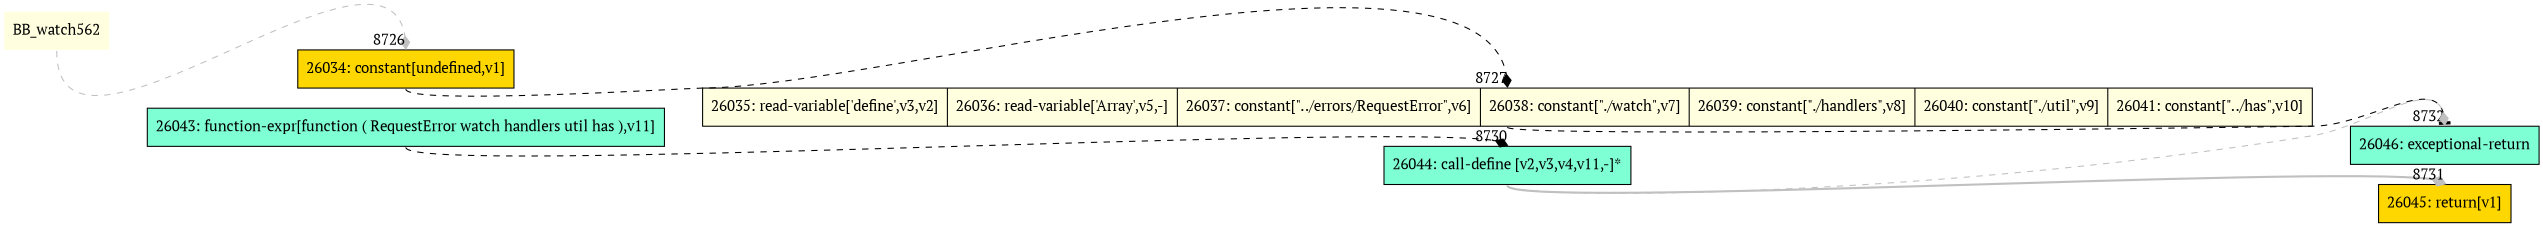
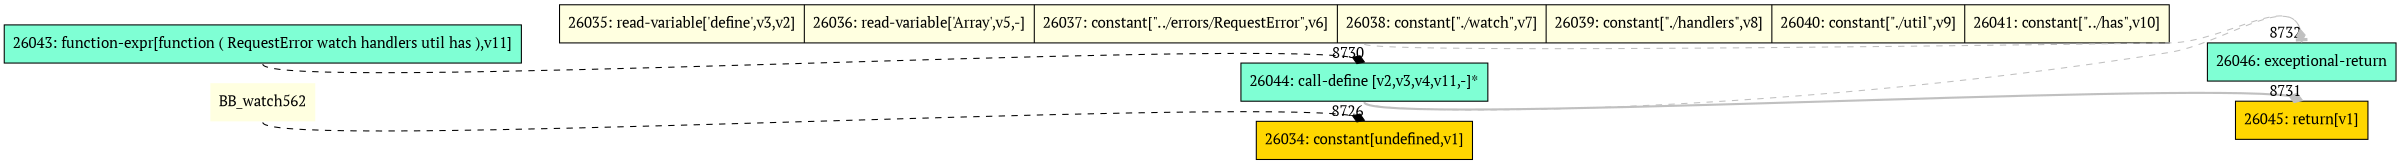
(967, 52) -> none
(225, 53) -> (807, 122)
(1984, 130) -> (1841, 47)
